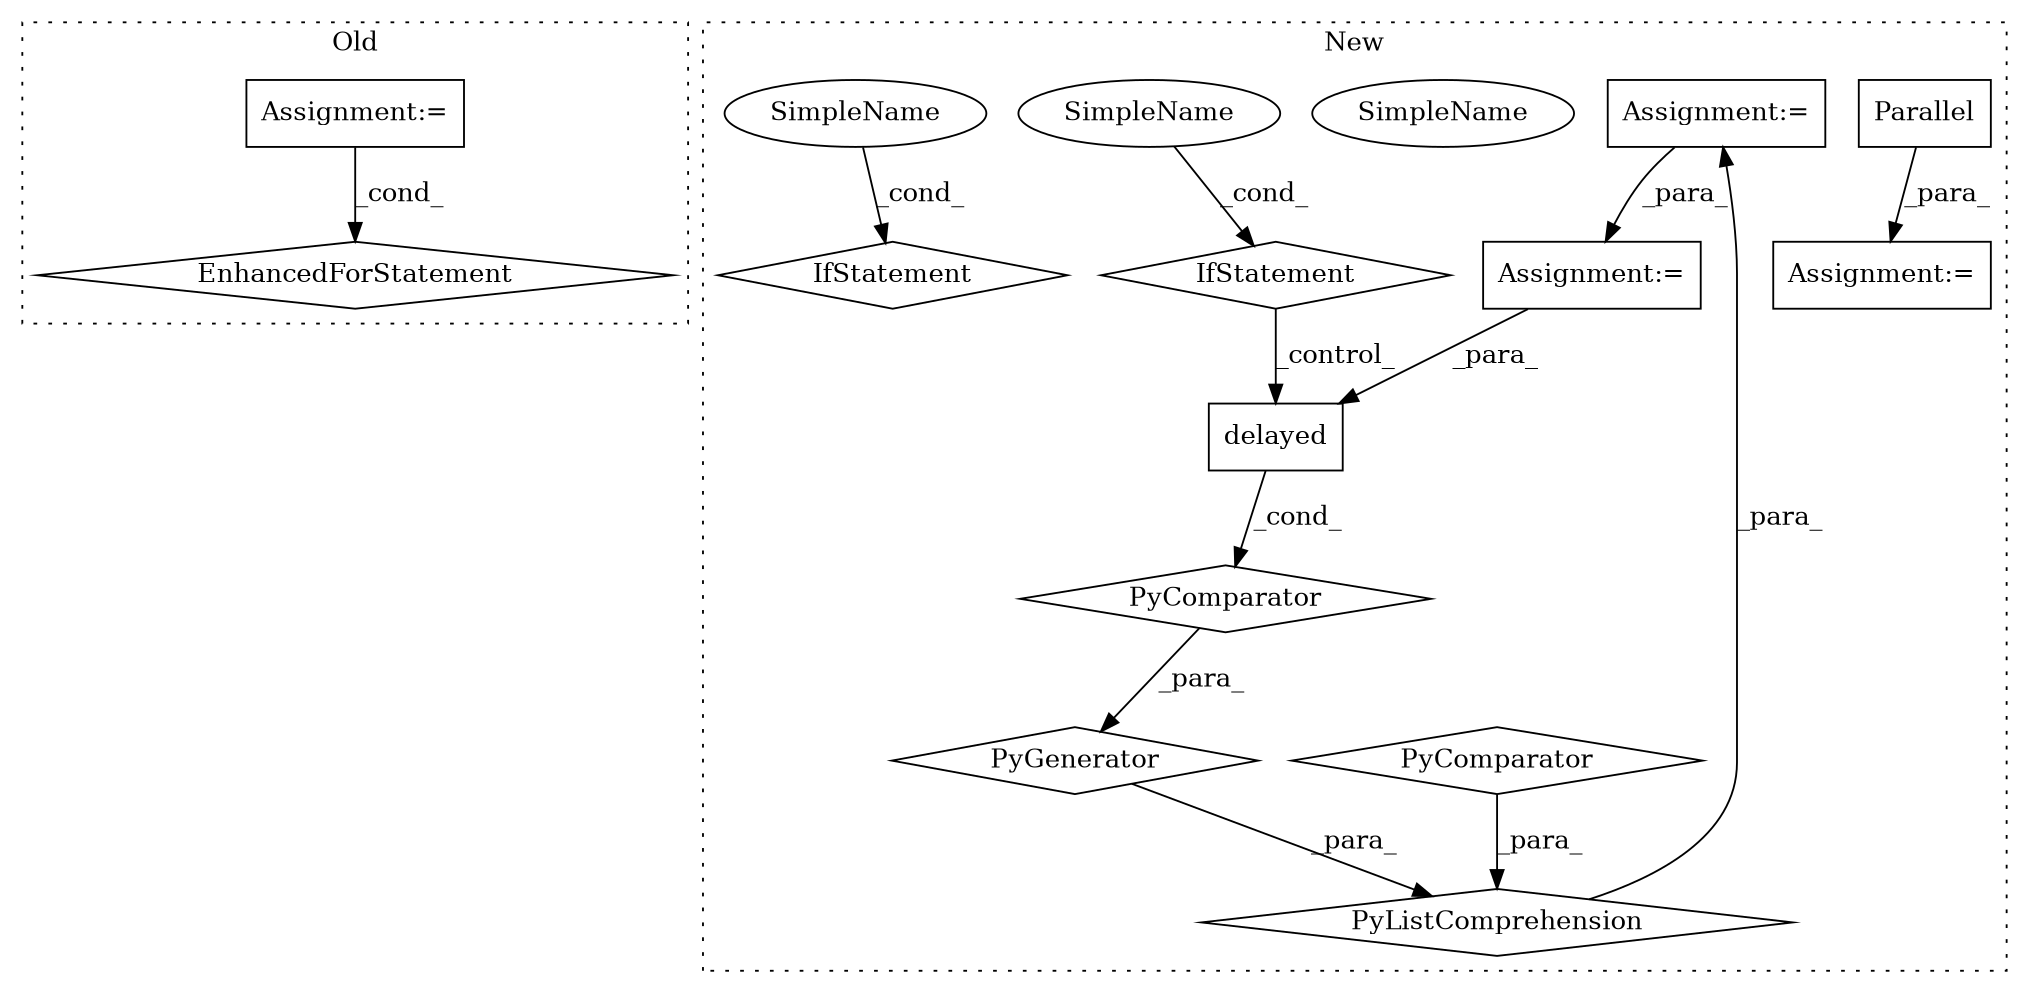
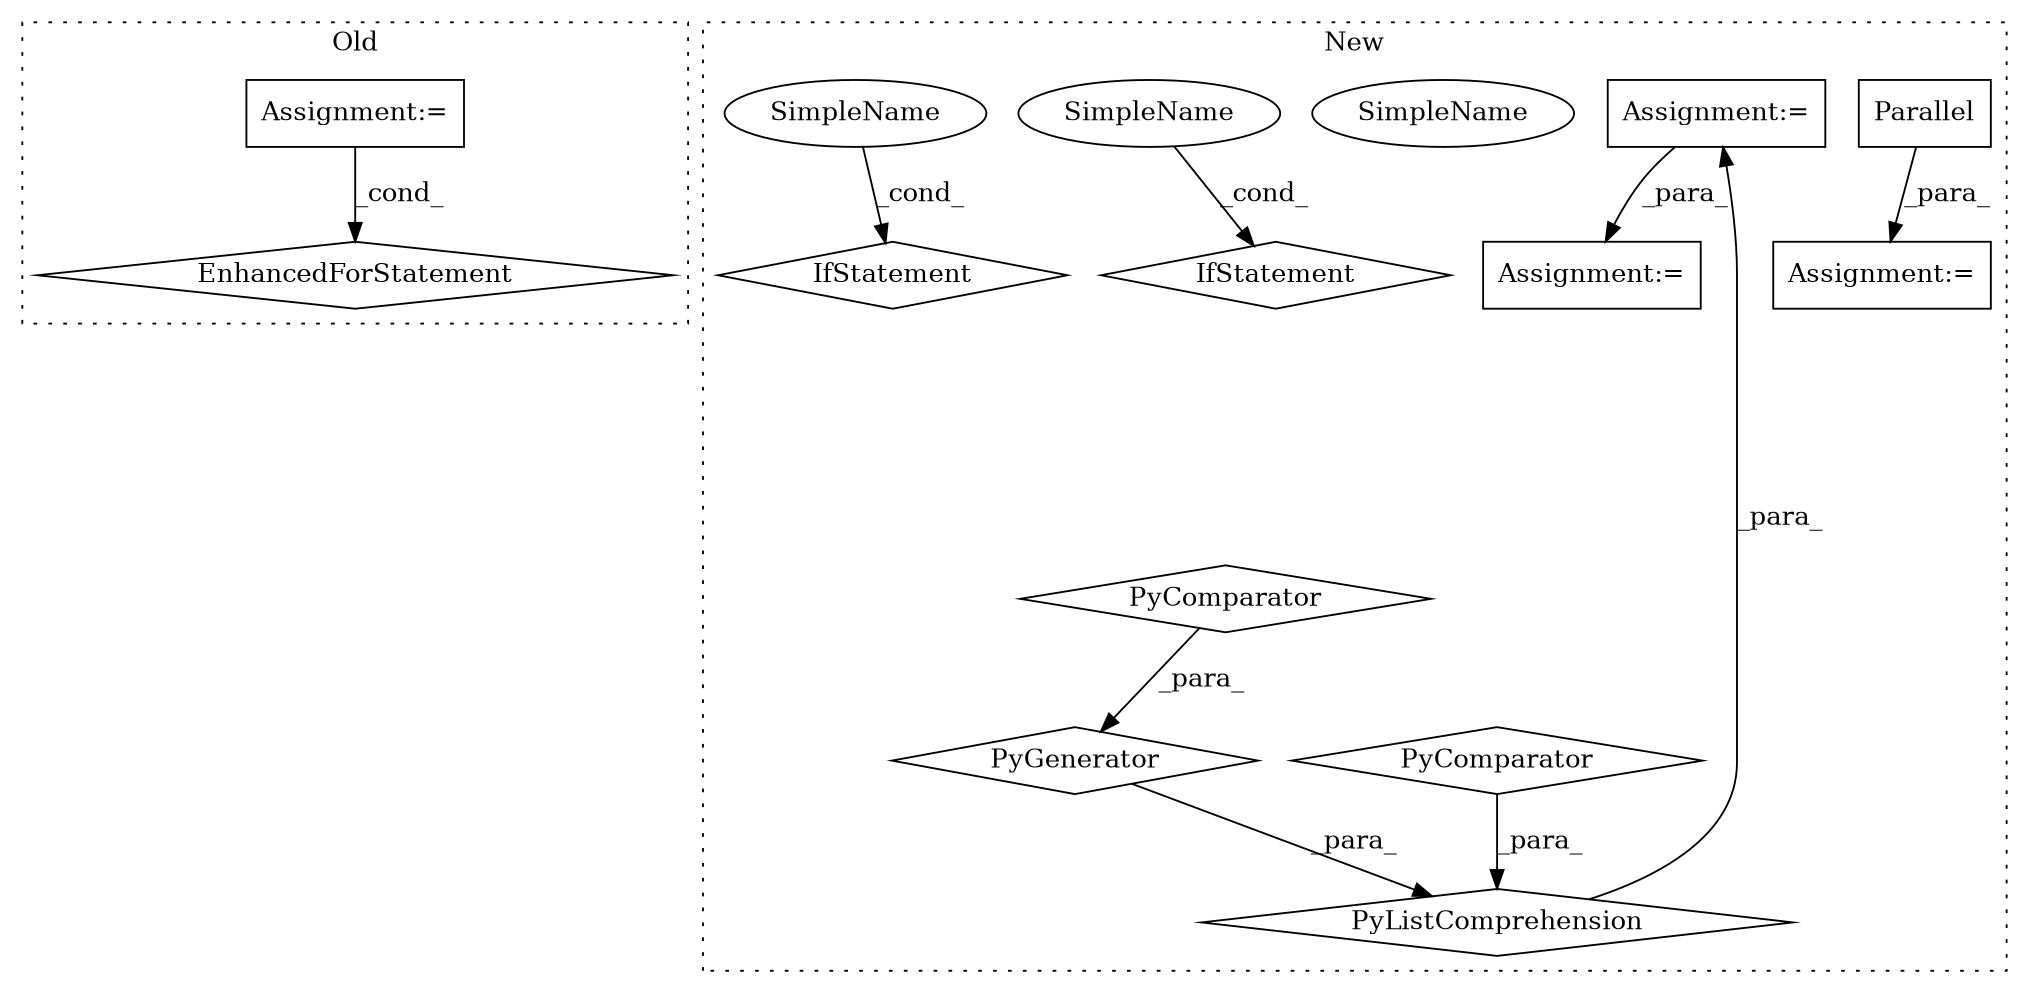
(1276, 437) -> none
